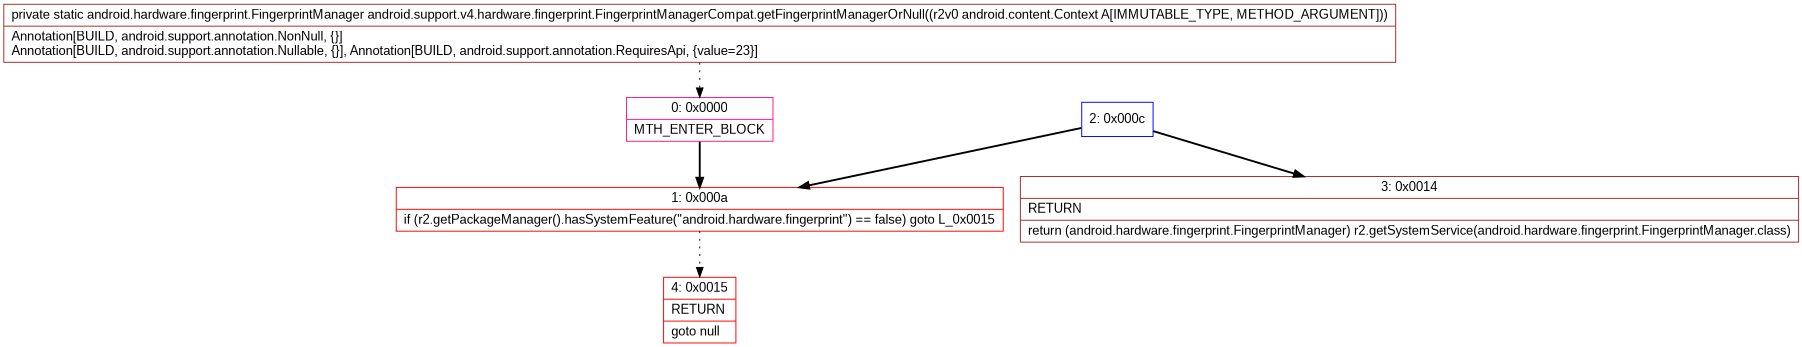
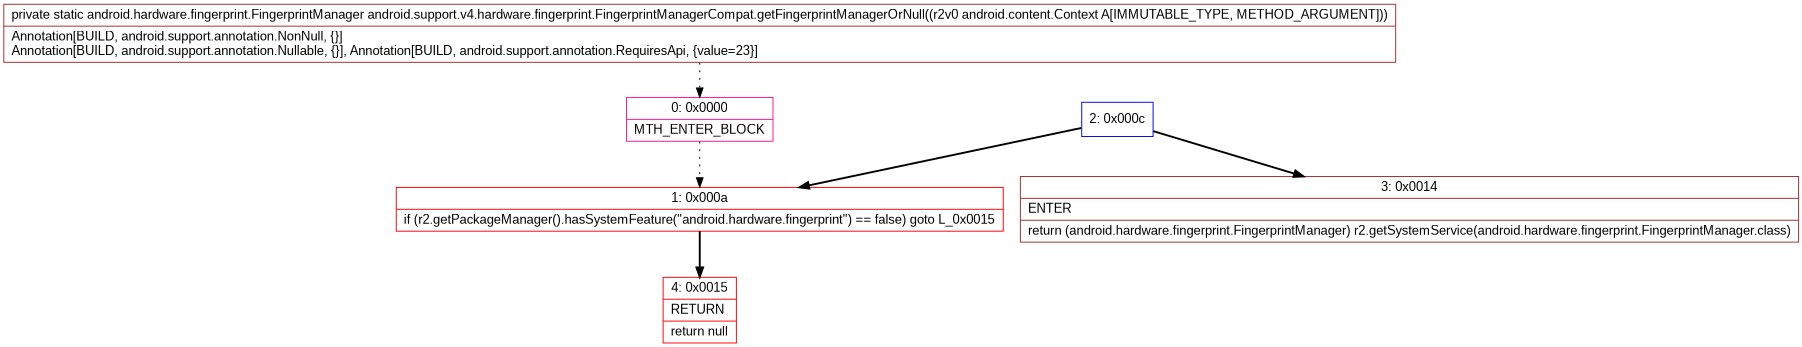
(700, 160) -> (700, 160)
(1055, 209) -> (1050, 209)
(700, 249) -> (700, 249)
(696, 332) -> (700, 332)
